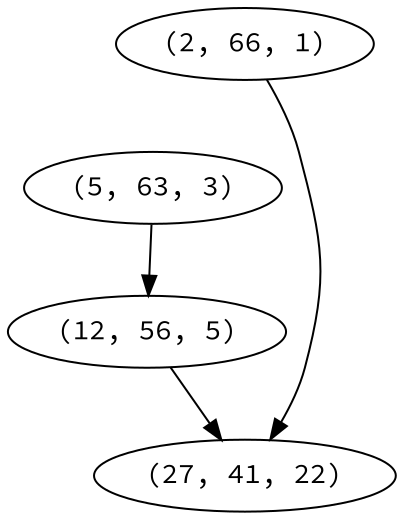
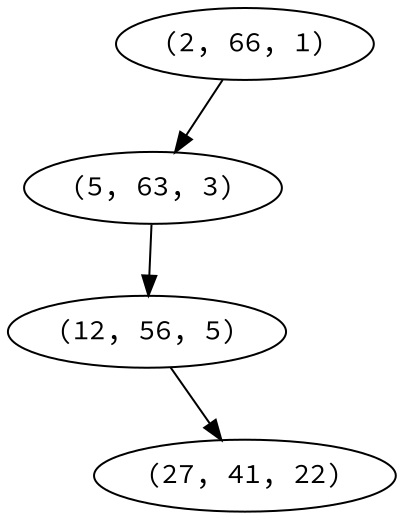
(319, 250) -> (204, 108)
